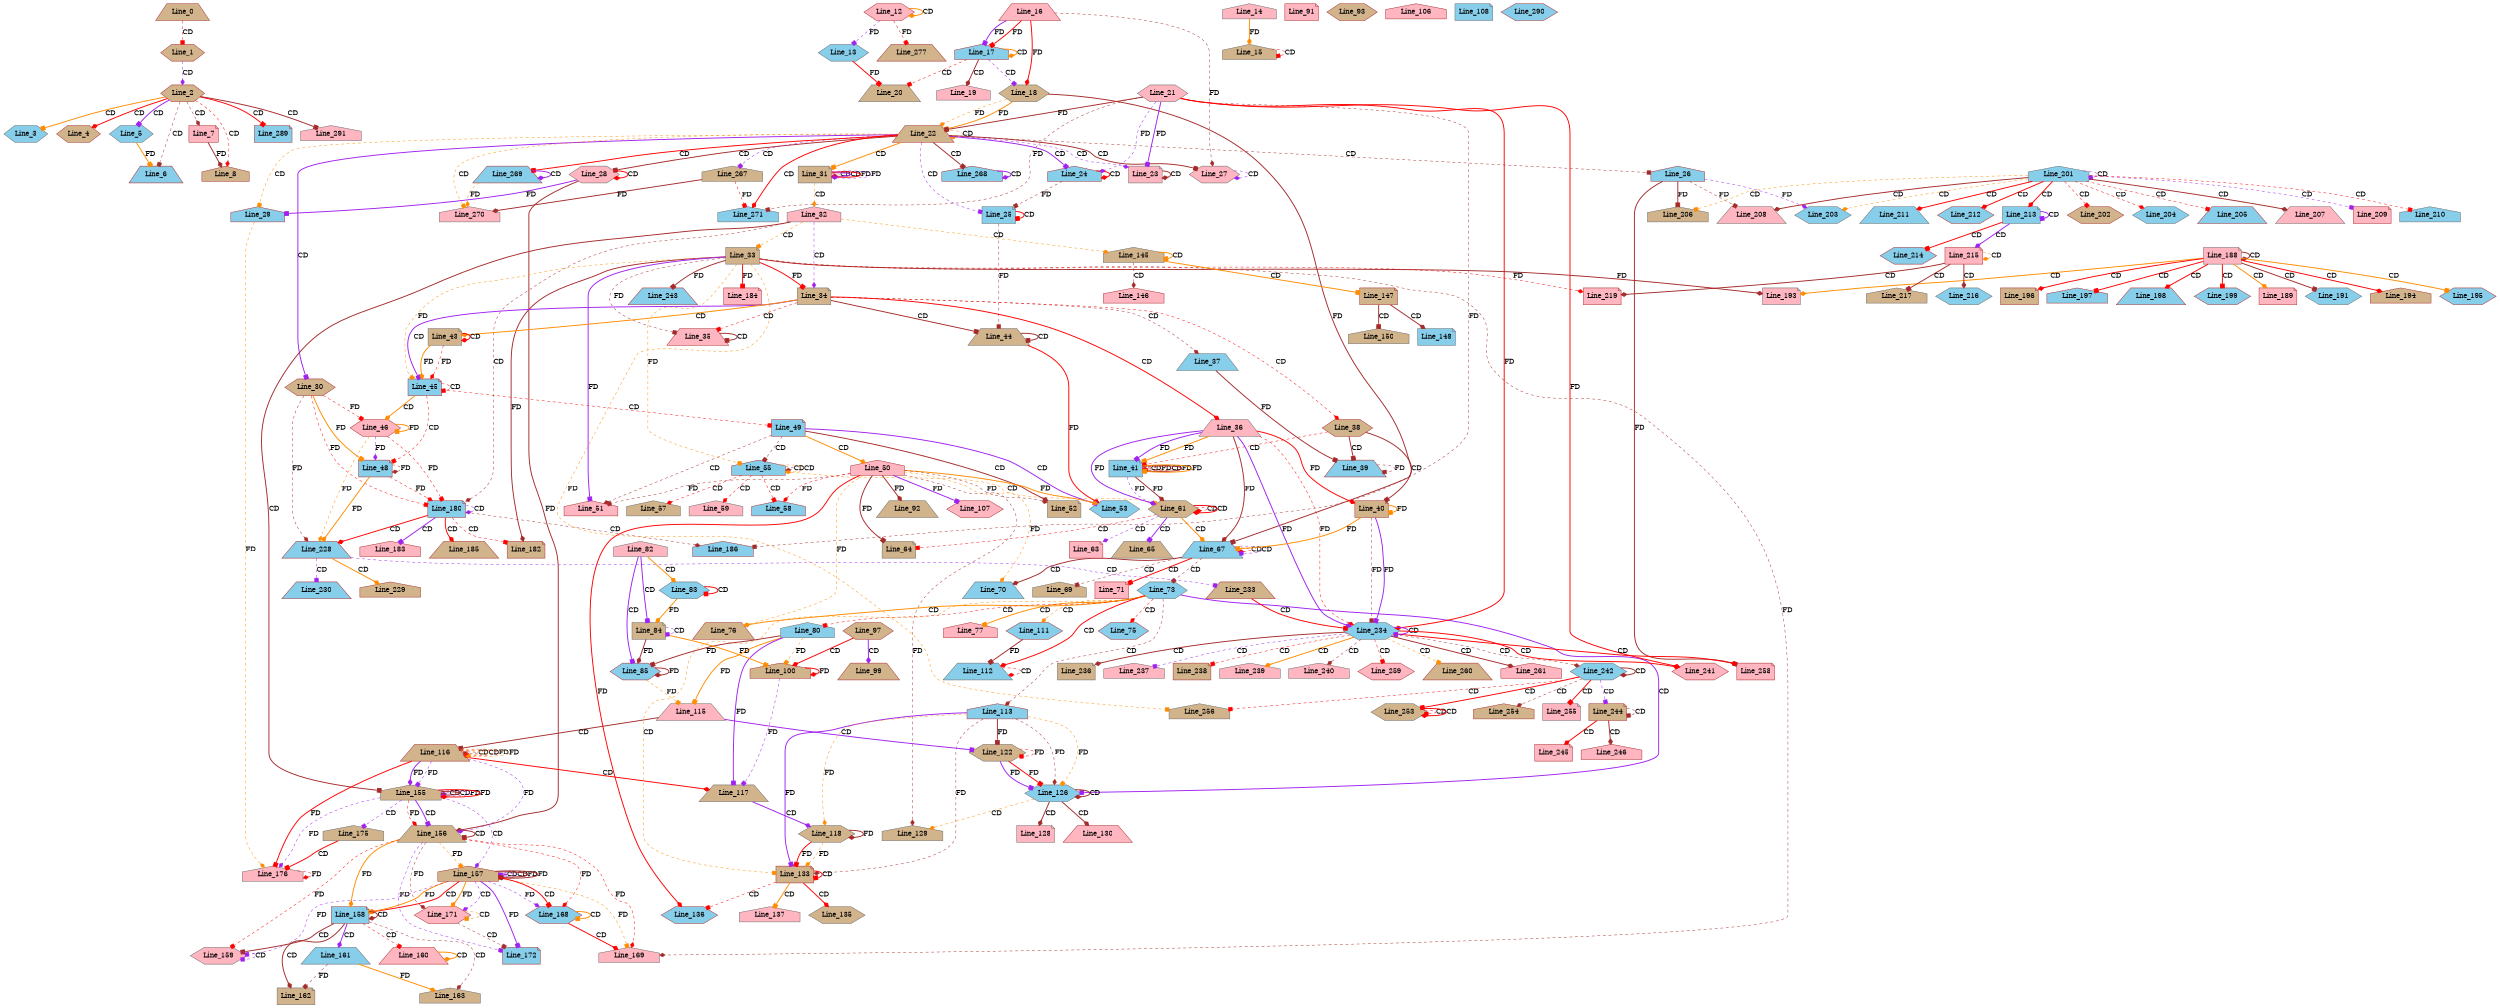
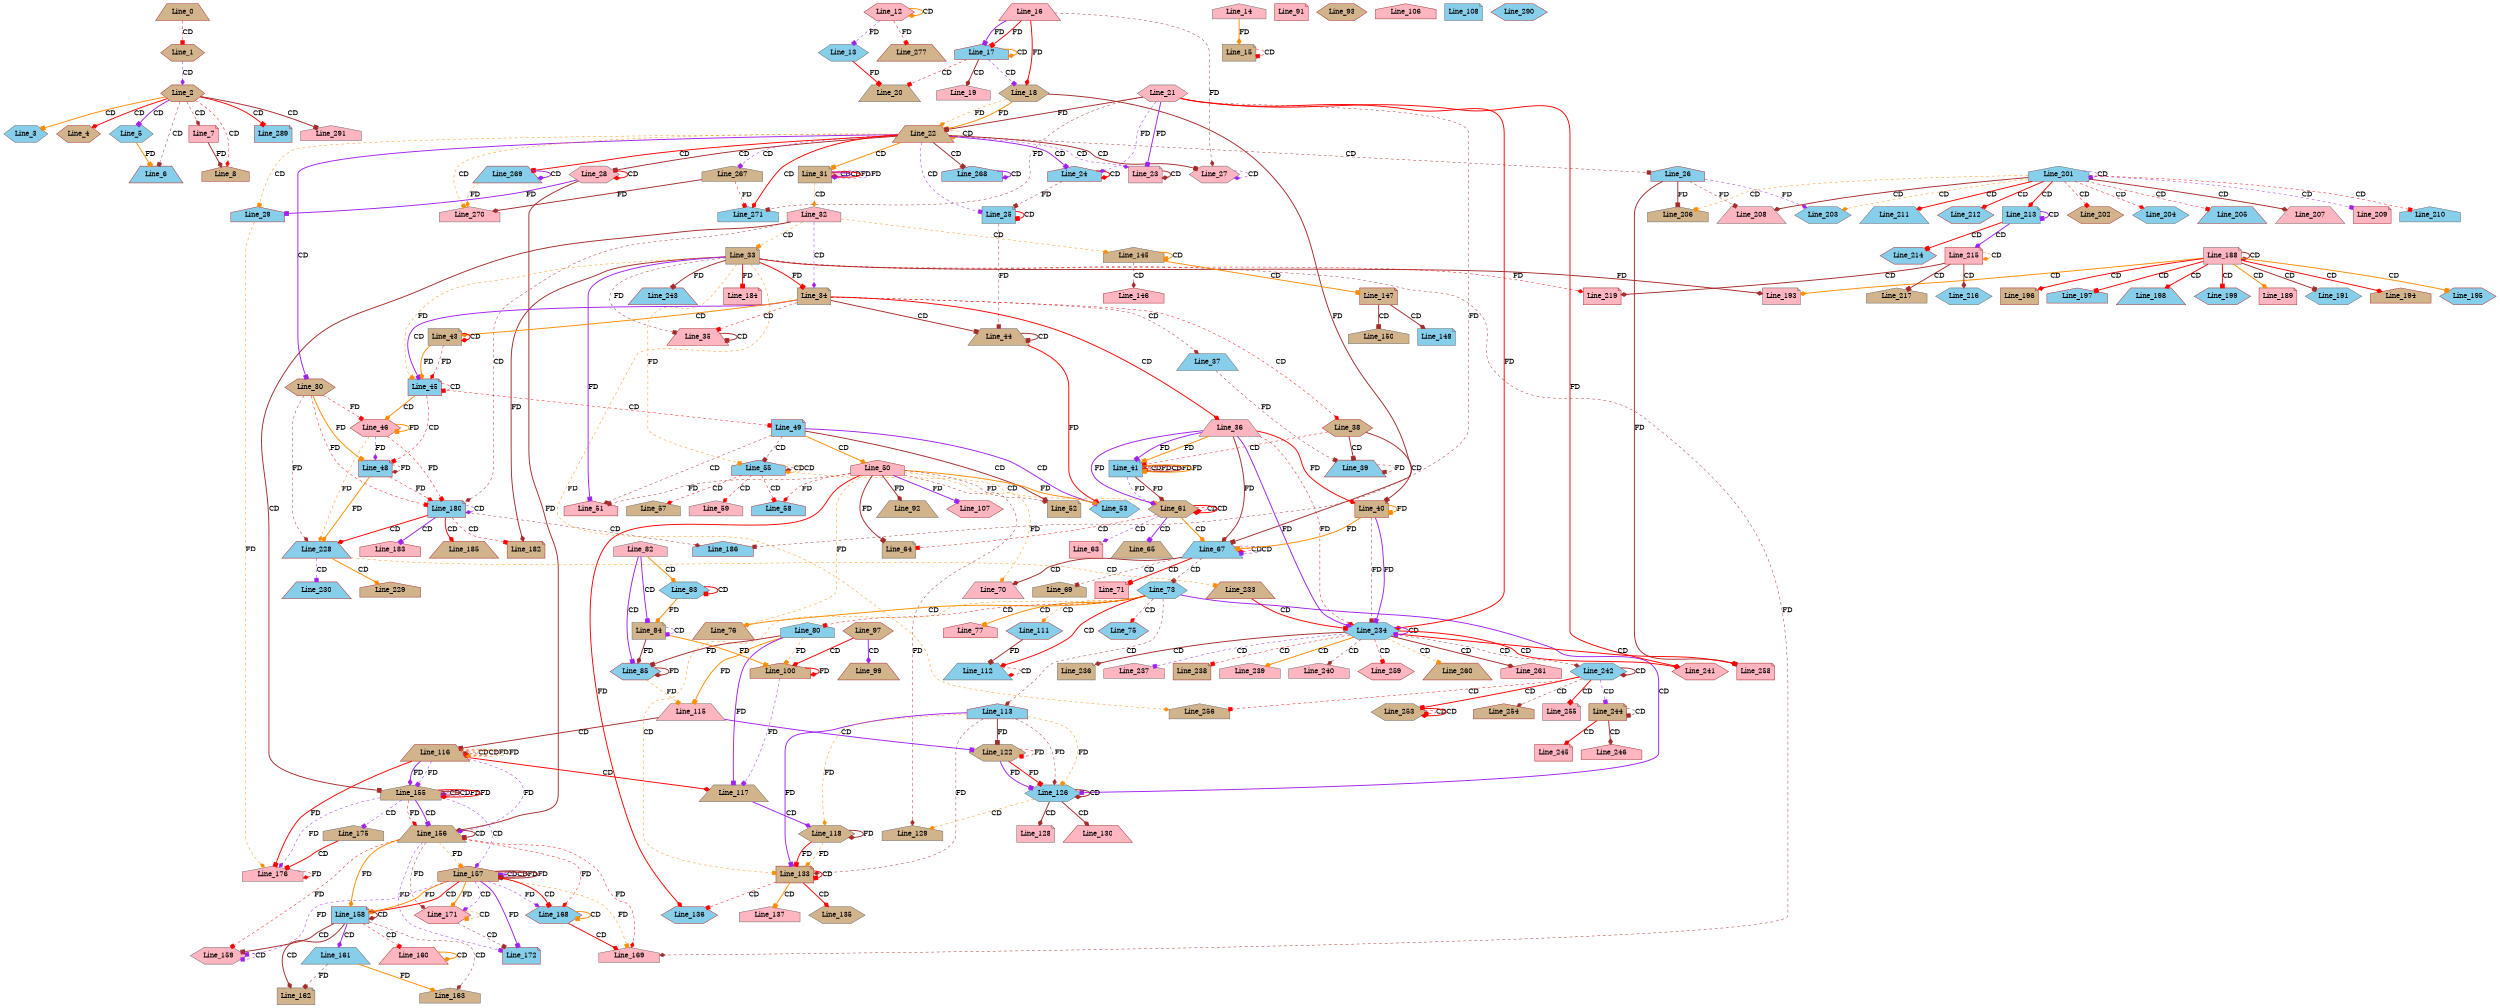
(1249, 53) -> (1239, 53)
(1271, 418) -> (1271, 418)
(693, 536) -> (692, 536)
(782, 563) -> (782, 563)
(993, 590) -> (993, 590)
